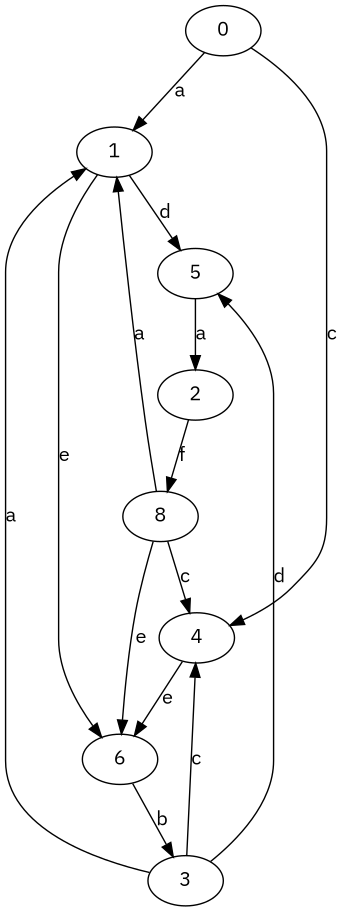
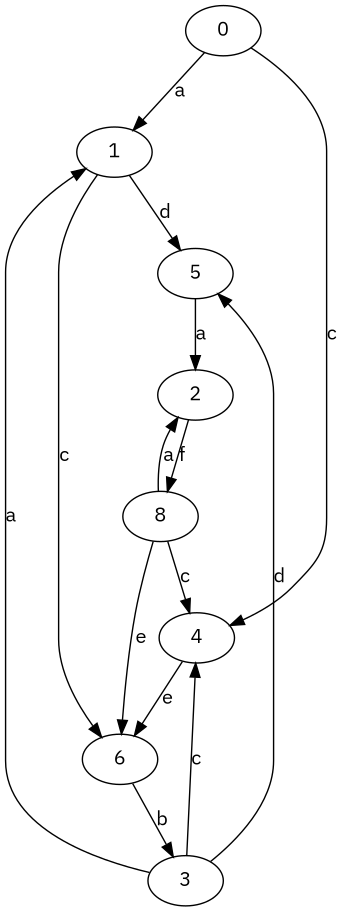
(135, 342) -> (160, 459)
(64, 456) -> (64, 456)
